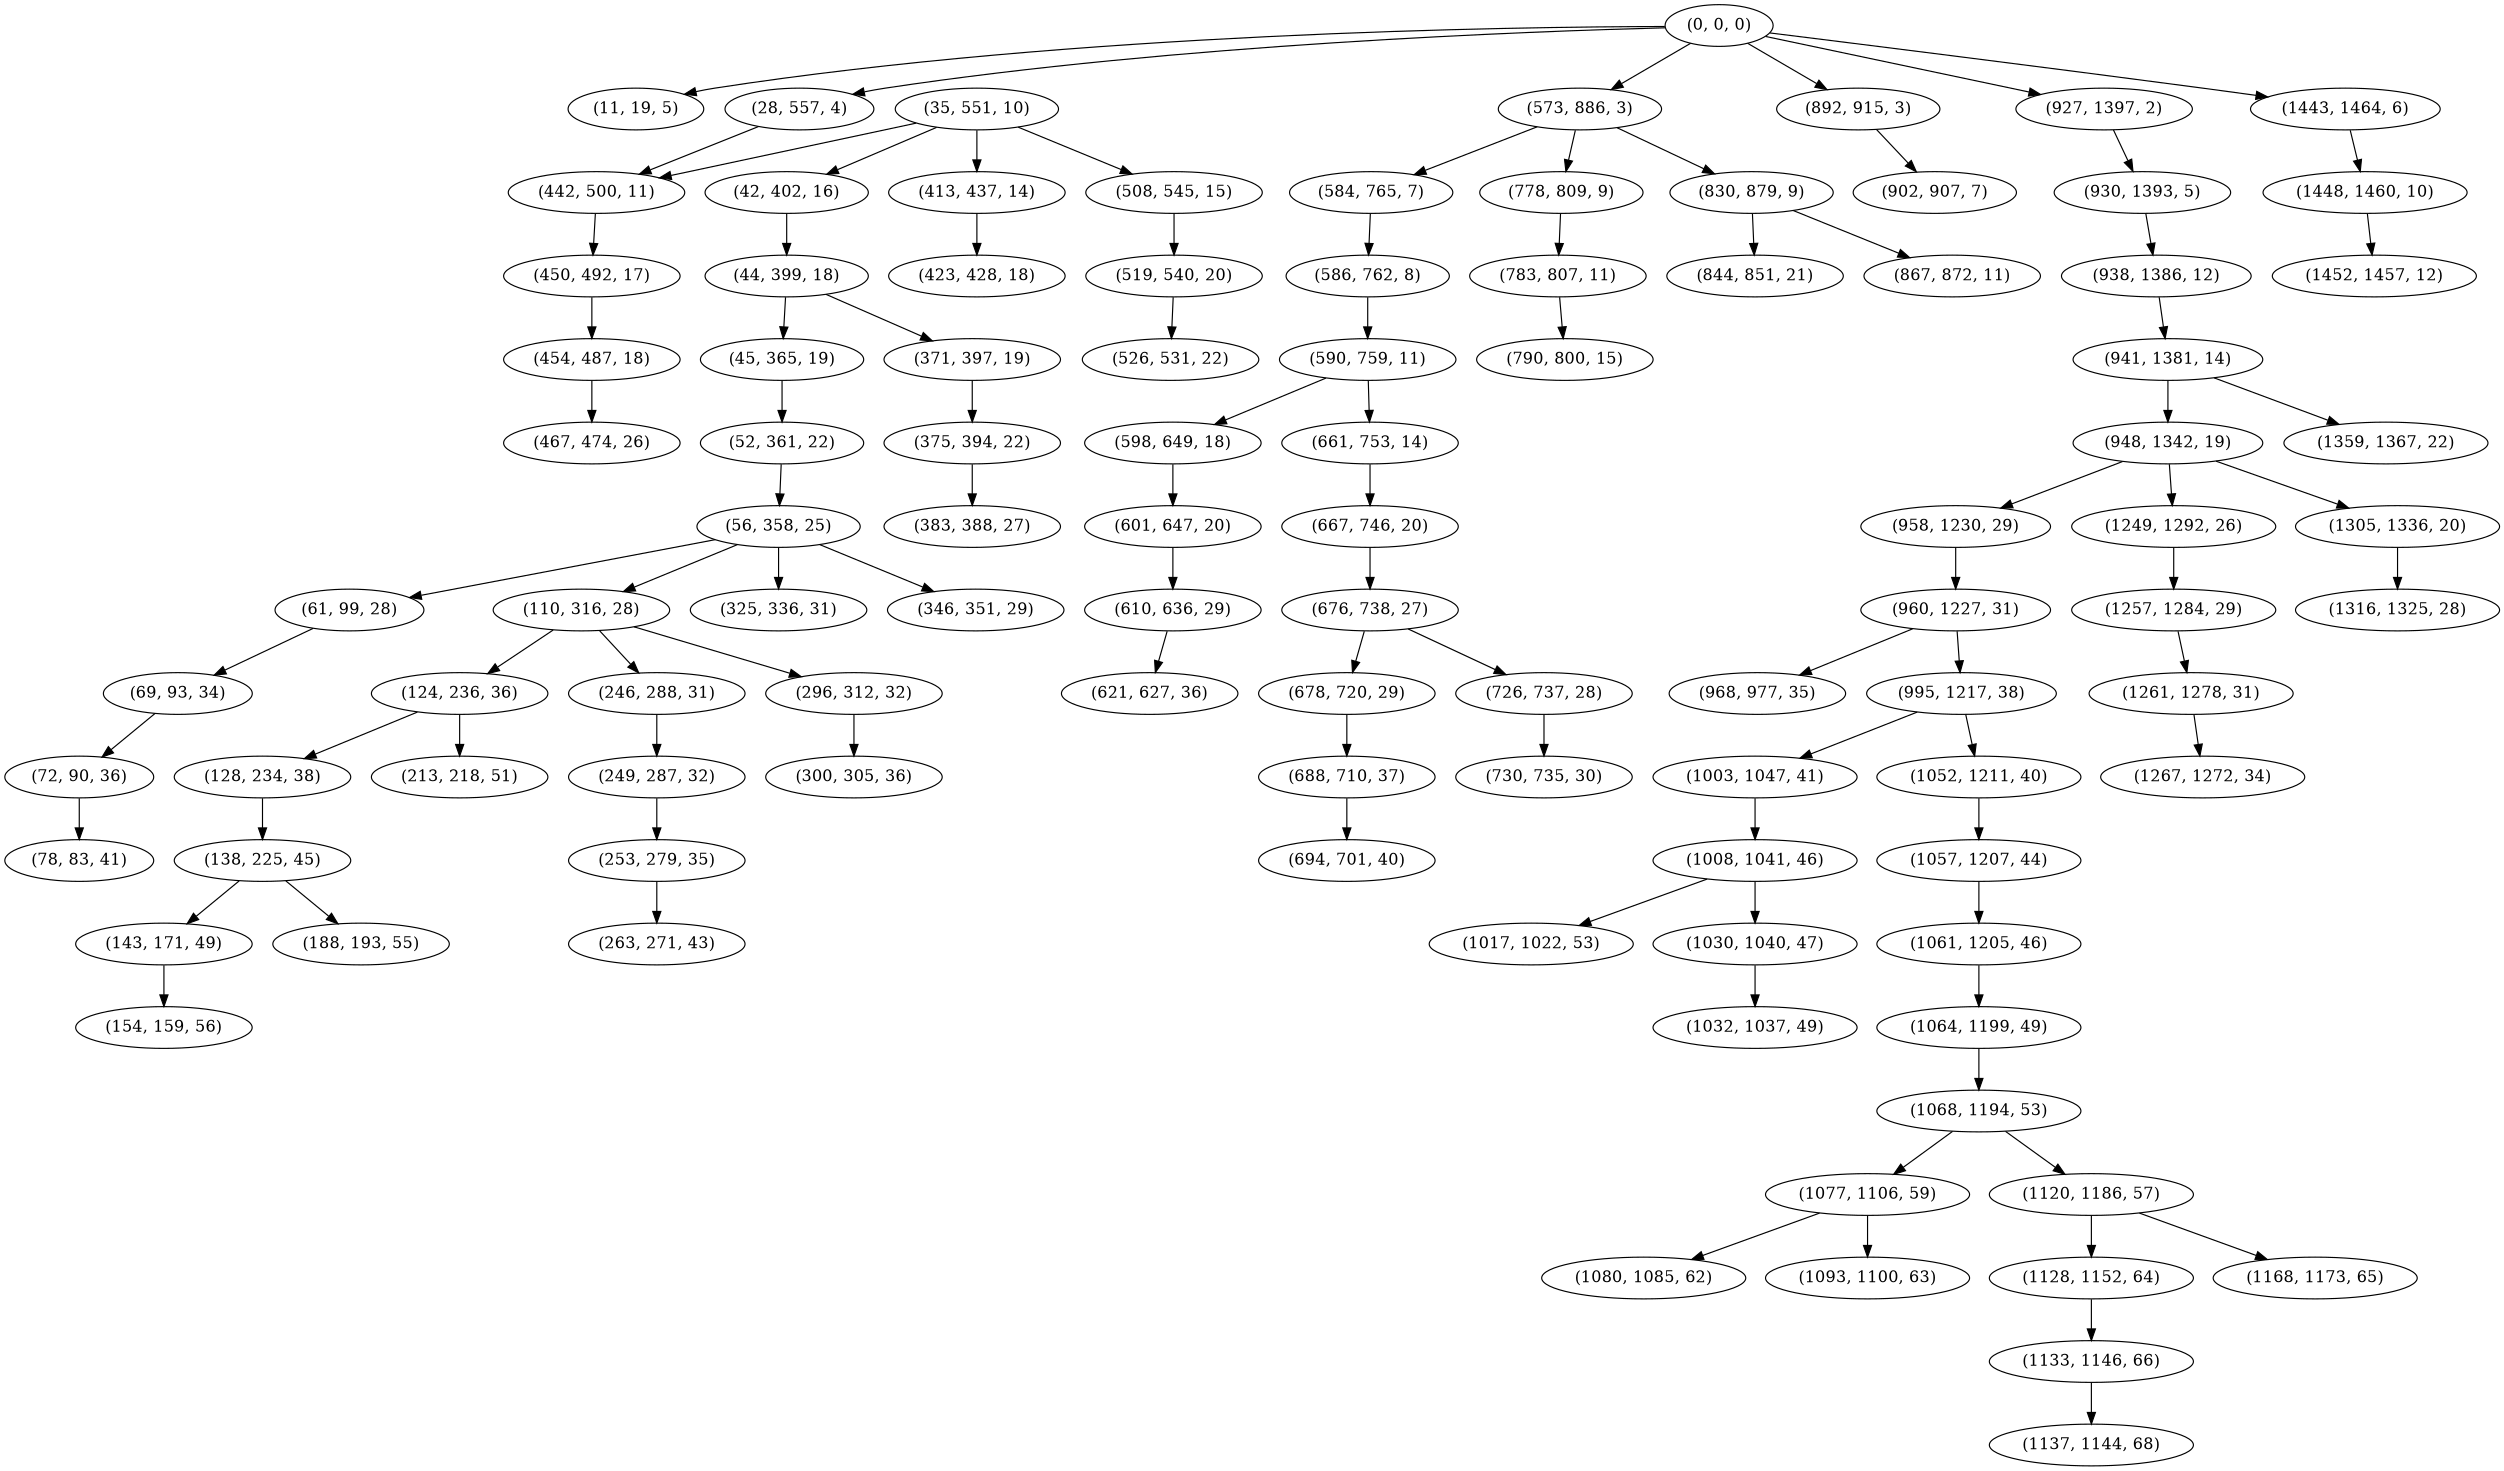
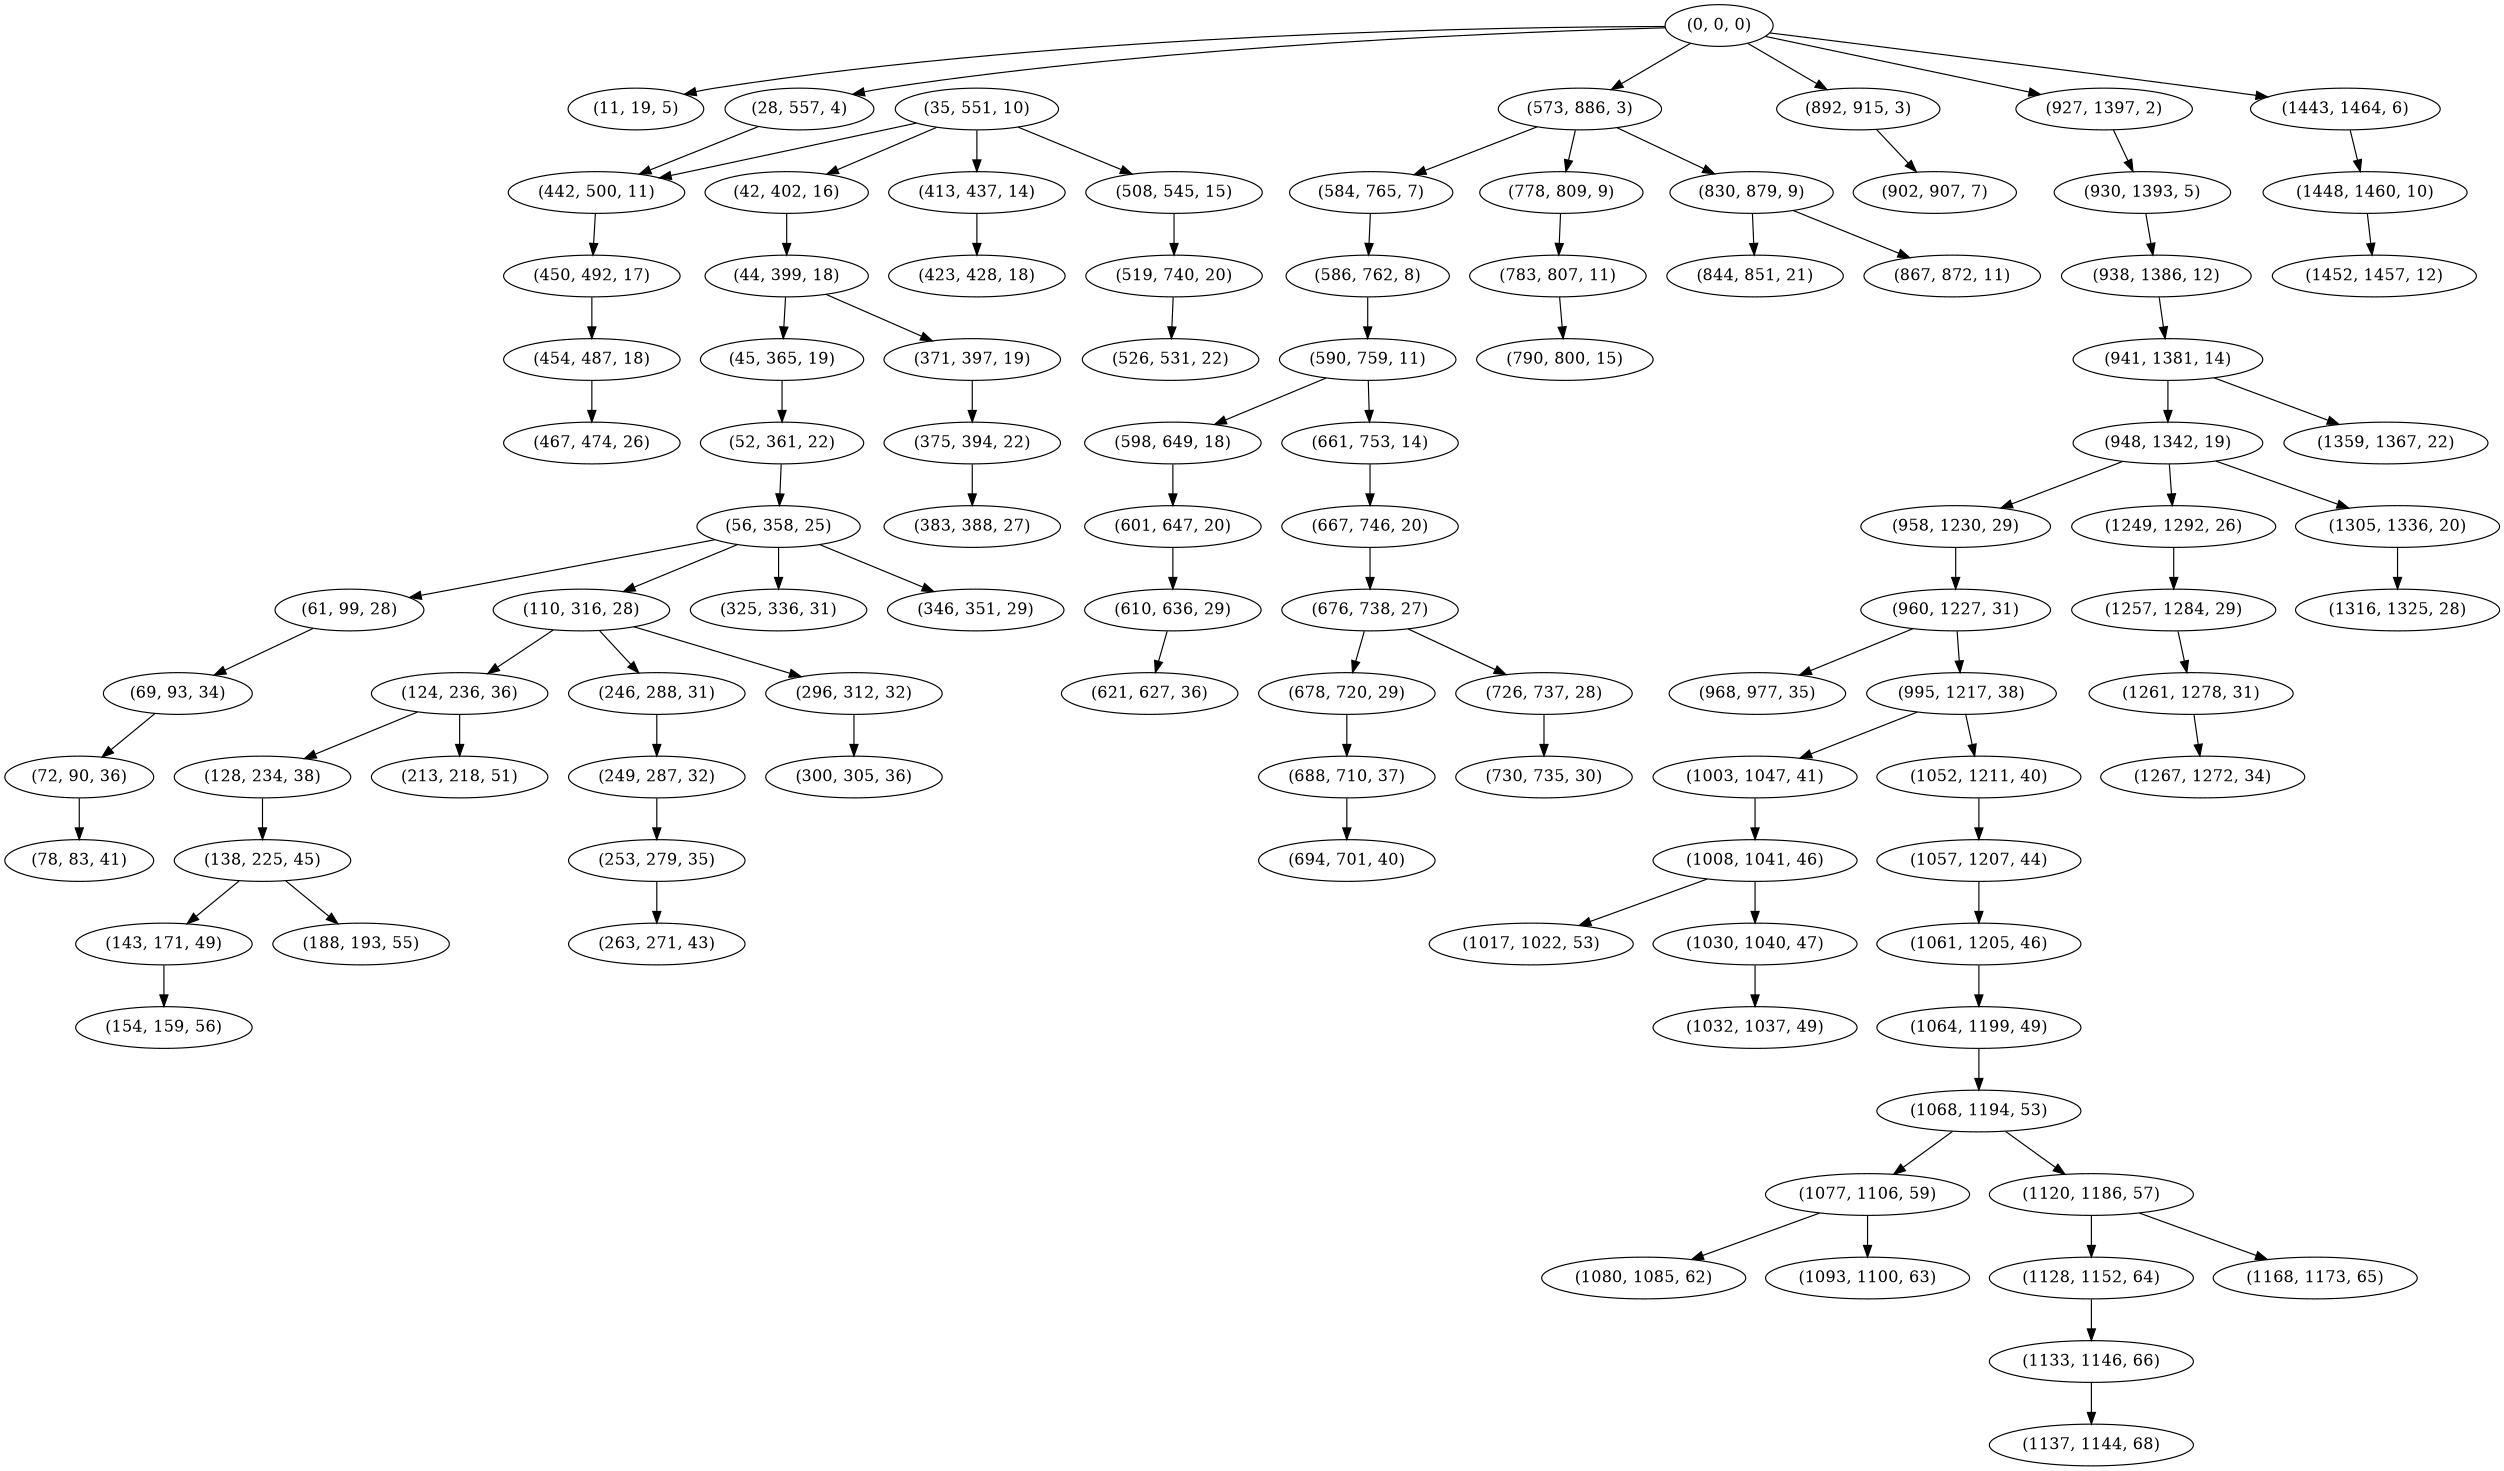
(1174, 276) -> (1174, 276)
